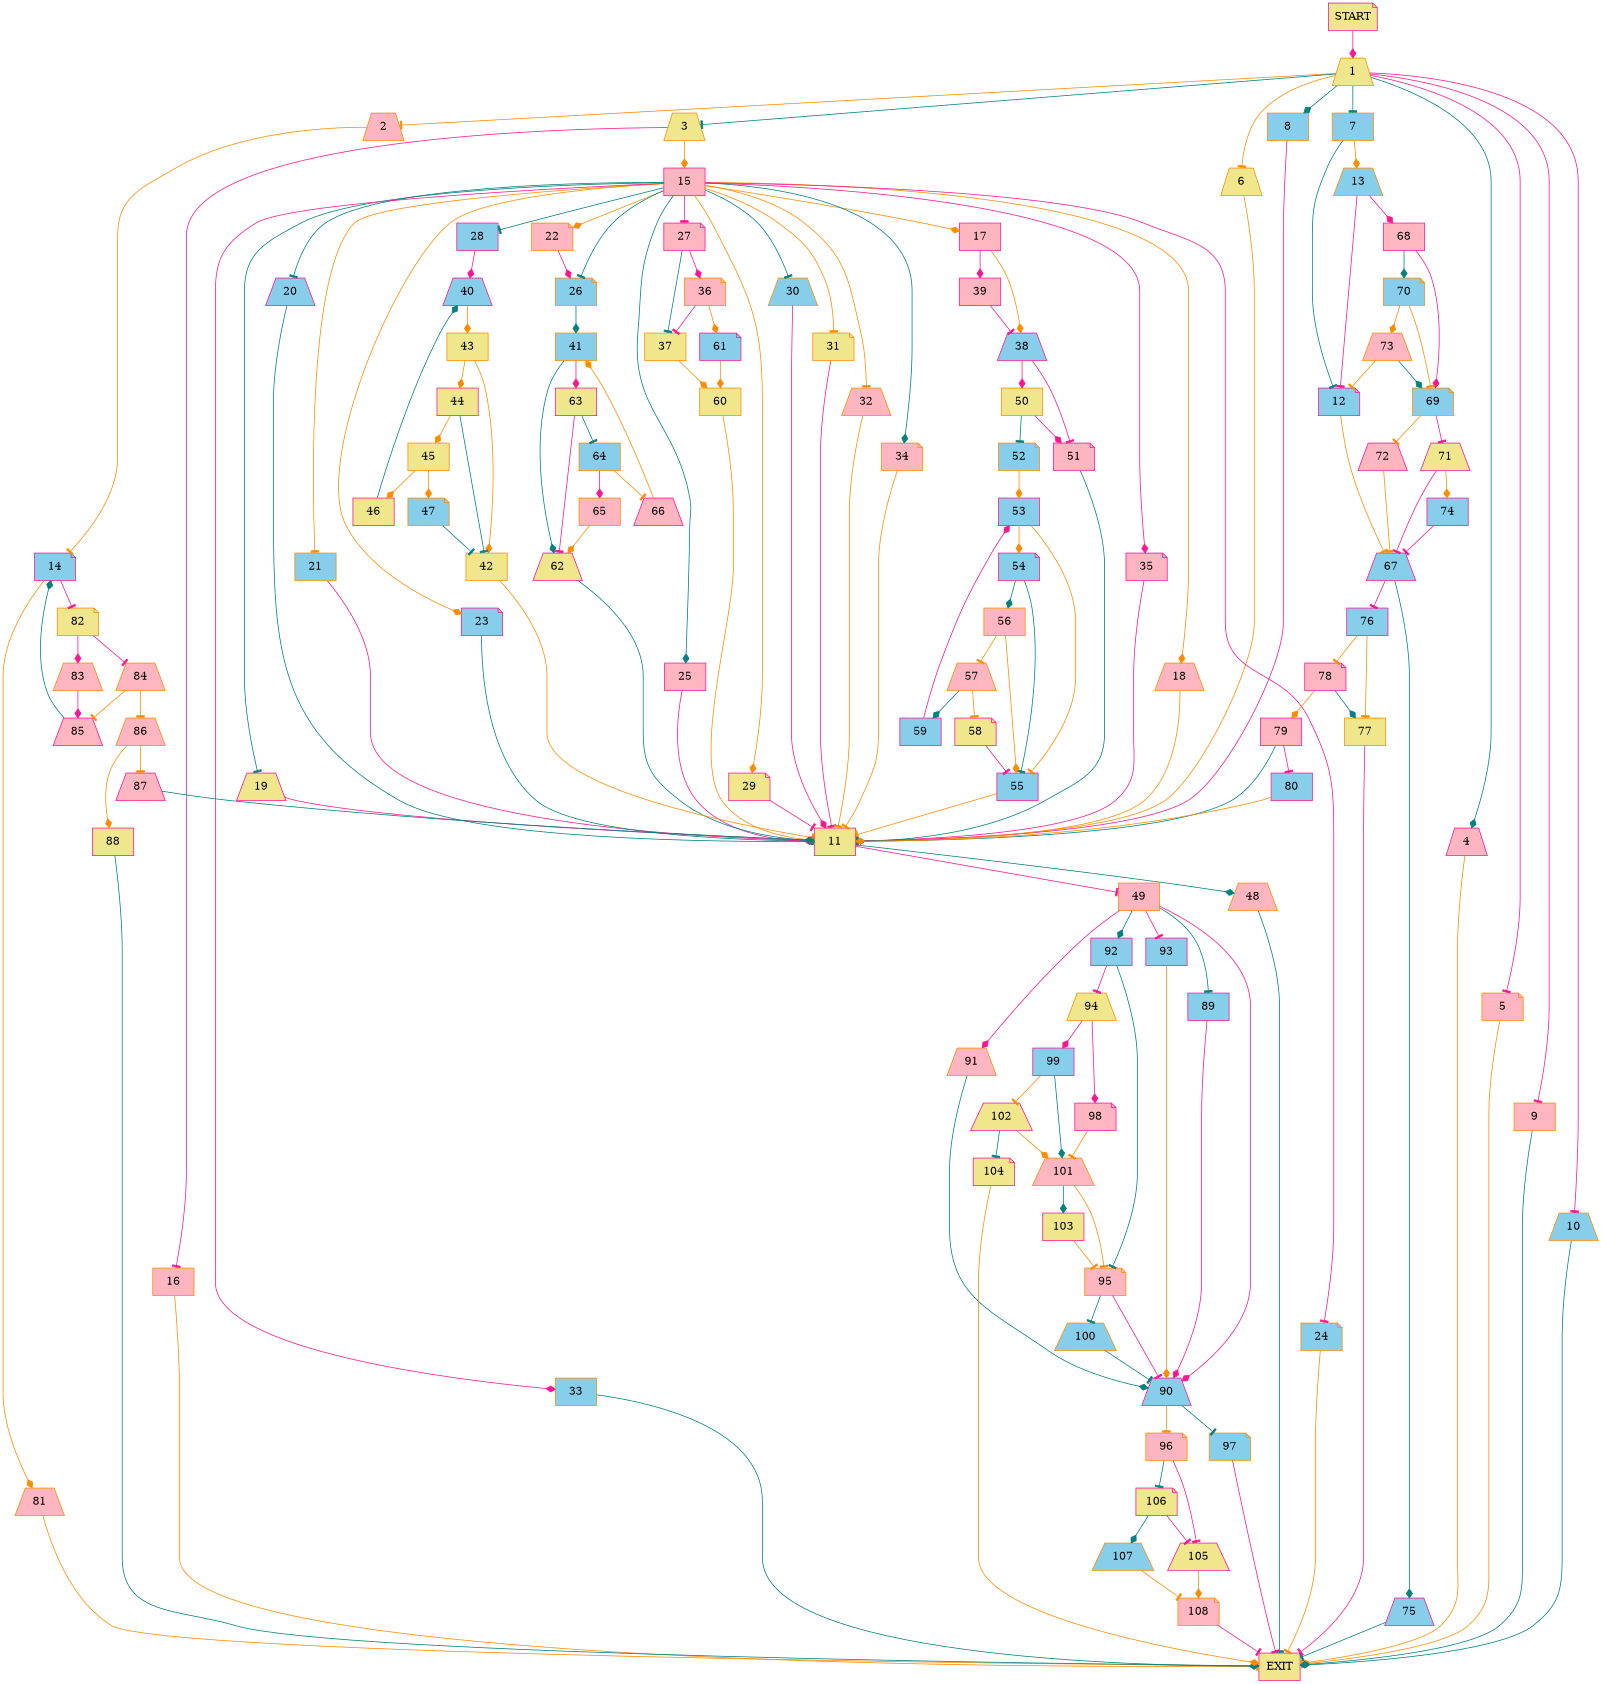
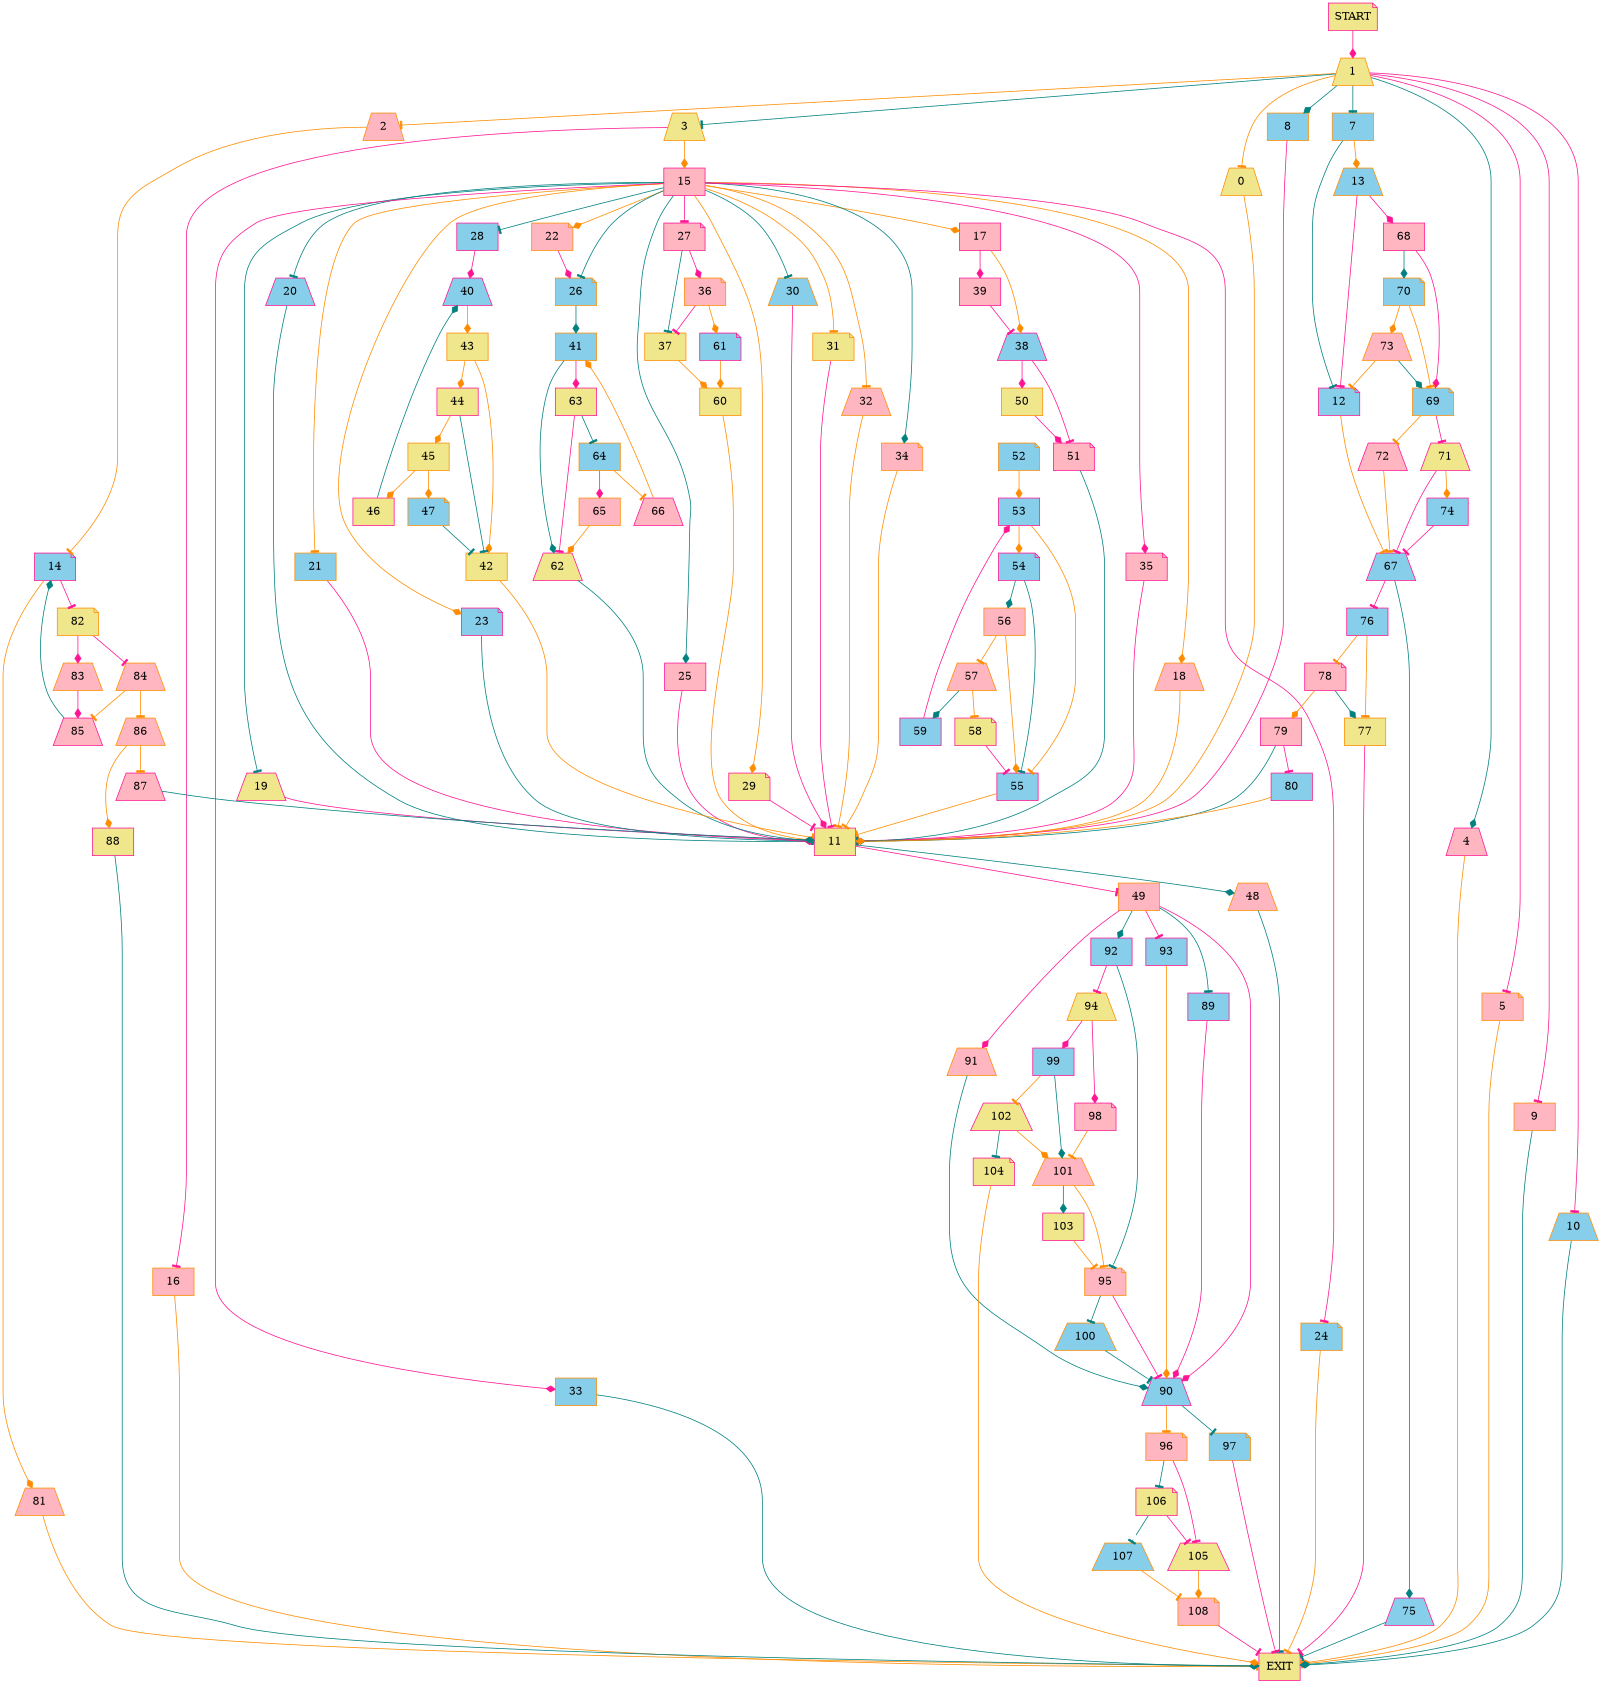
(1241, 182) -> (1241, 182)
(1021, 427) -> none
(1142, 1525) -> (1142, 1525)
